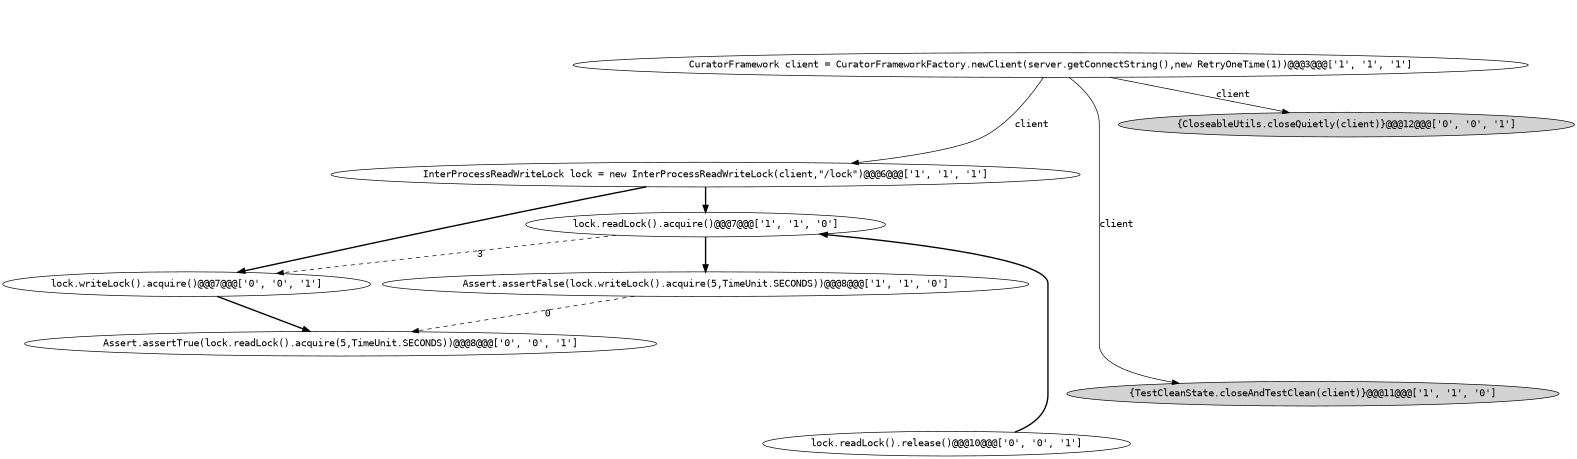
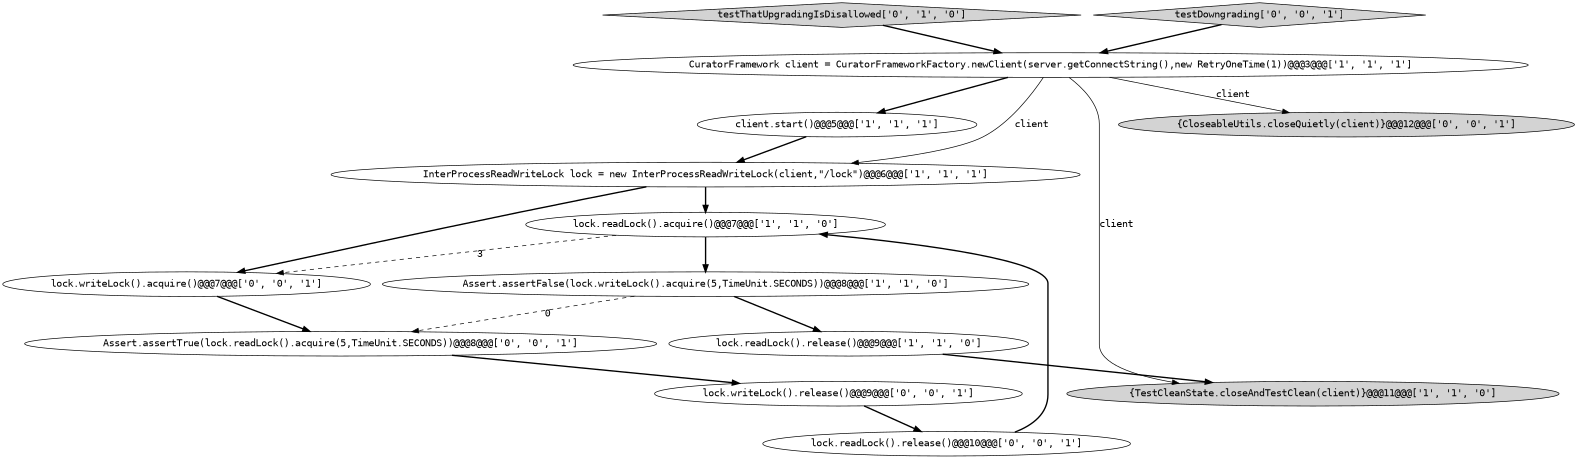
none -> (842, 15)
none -> (1260, 15)
none -> (837, 125)
none -> (849, 344)
none -> (838, 394)
